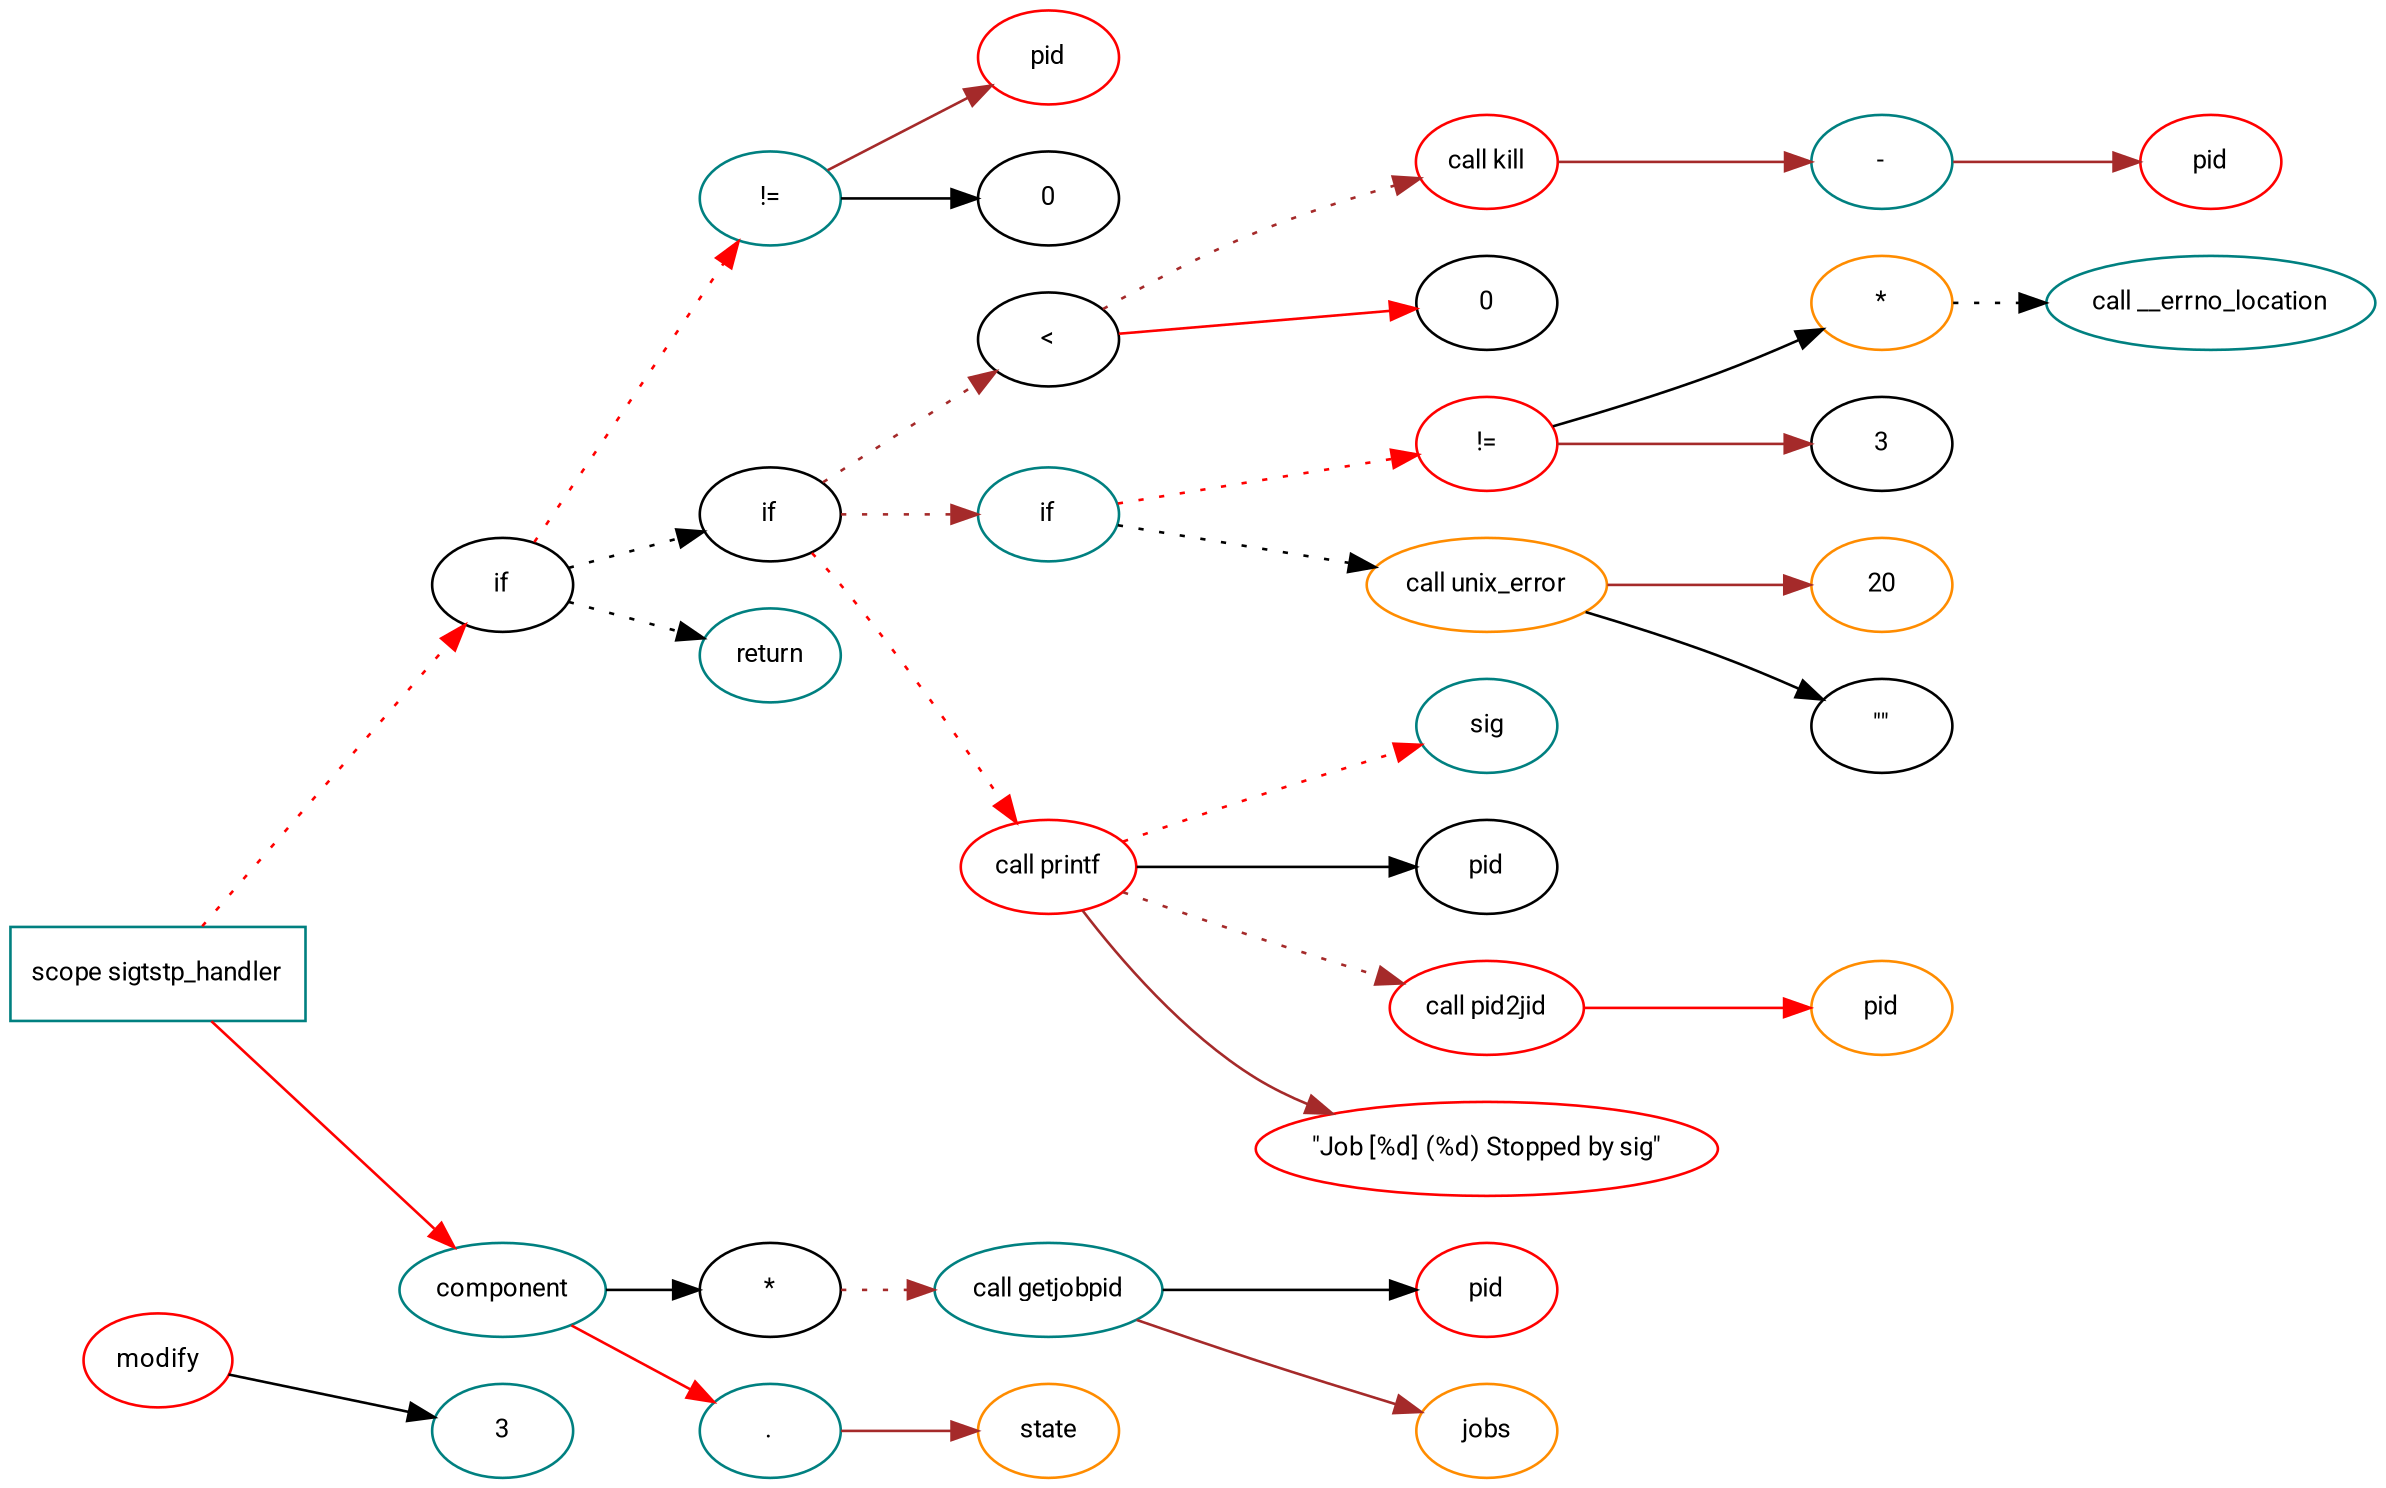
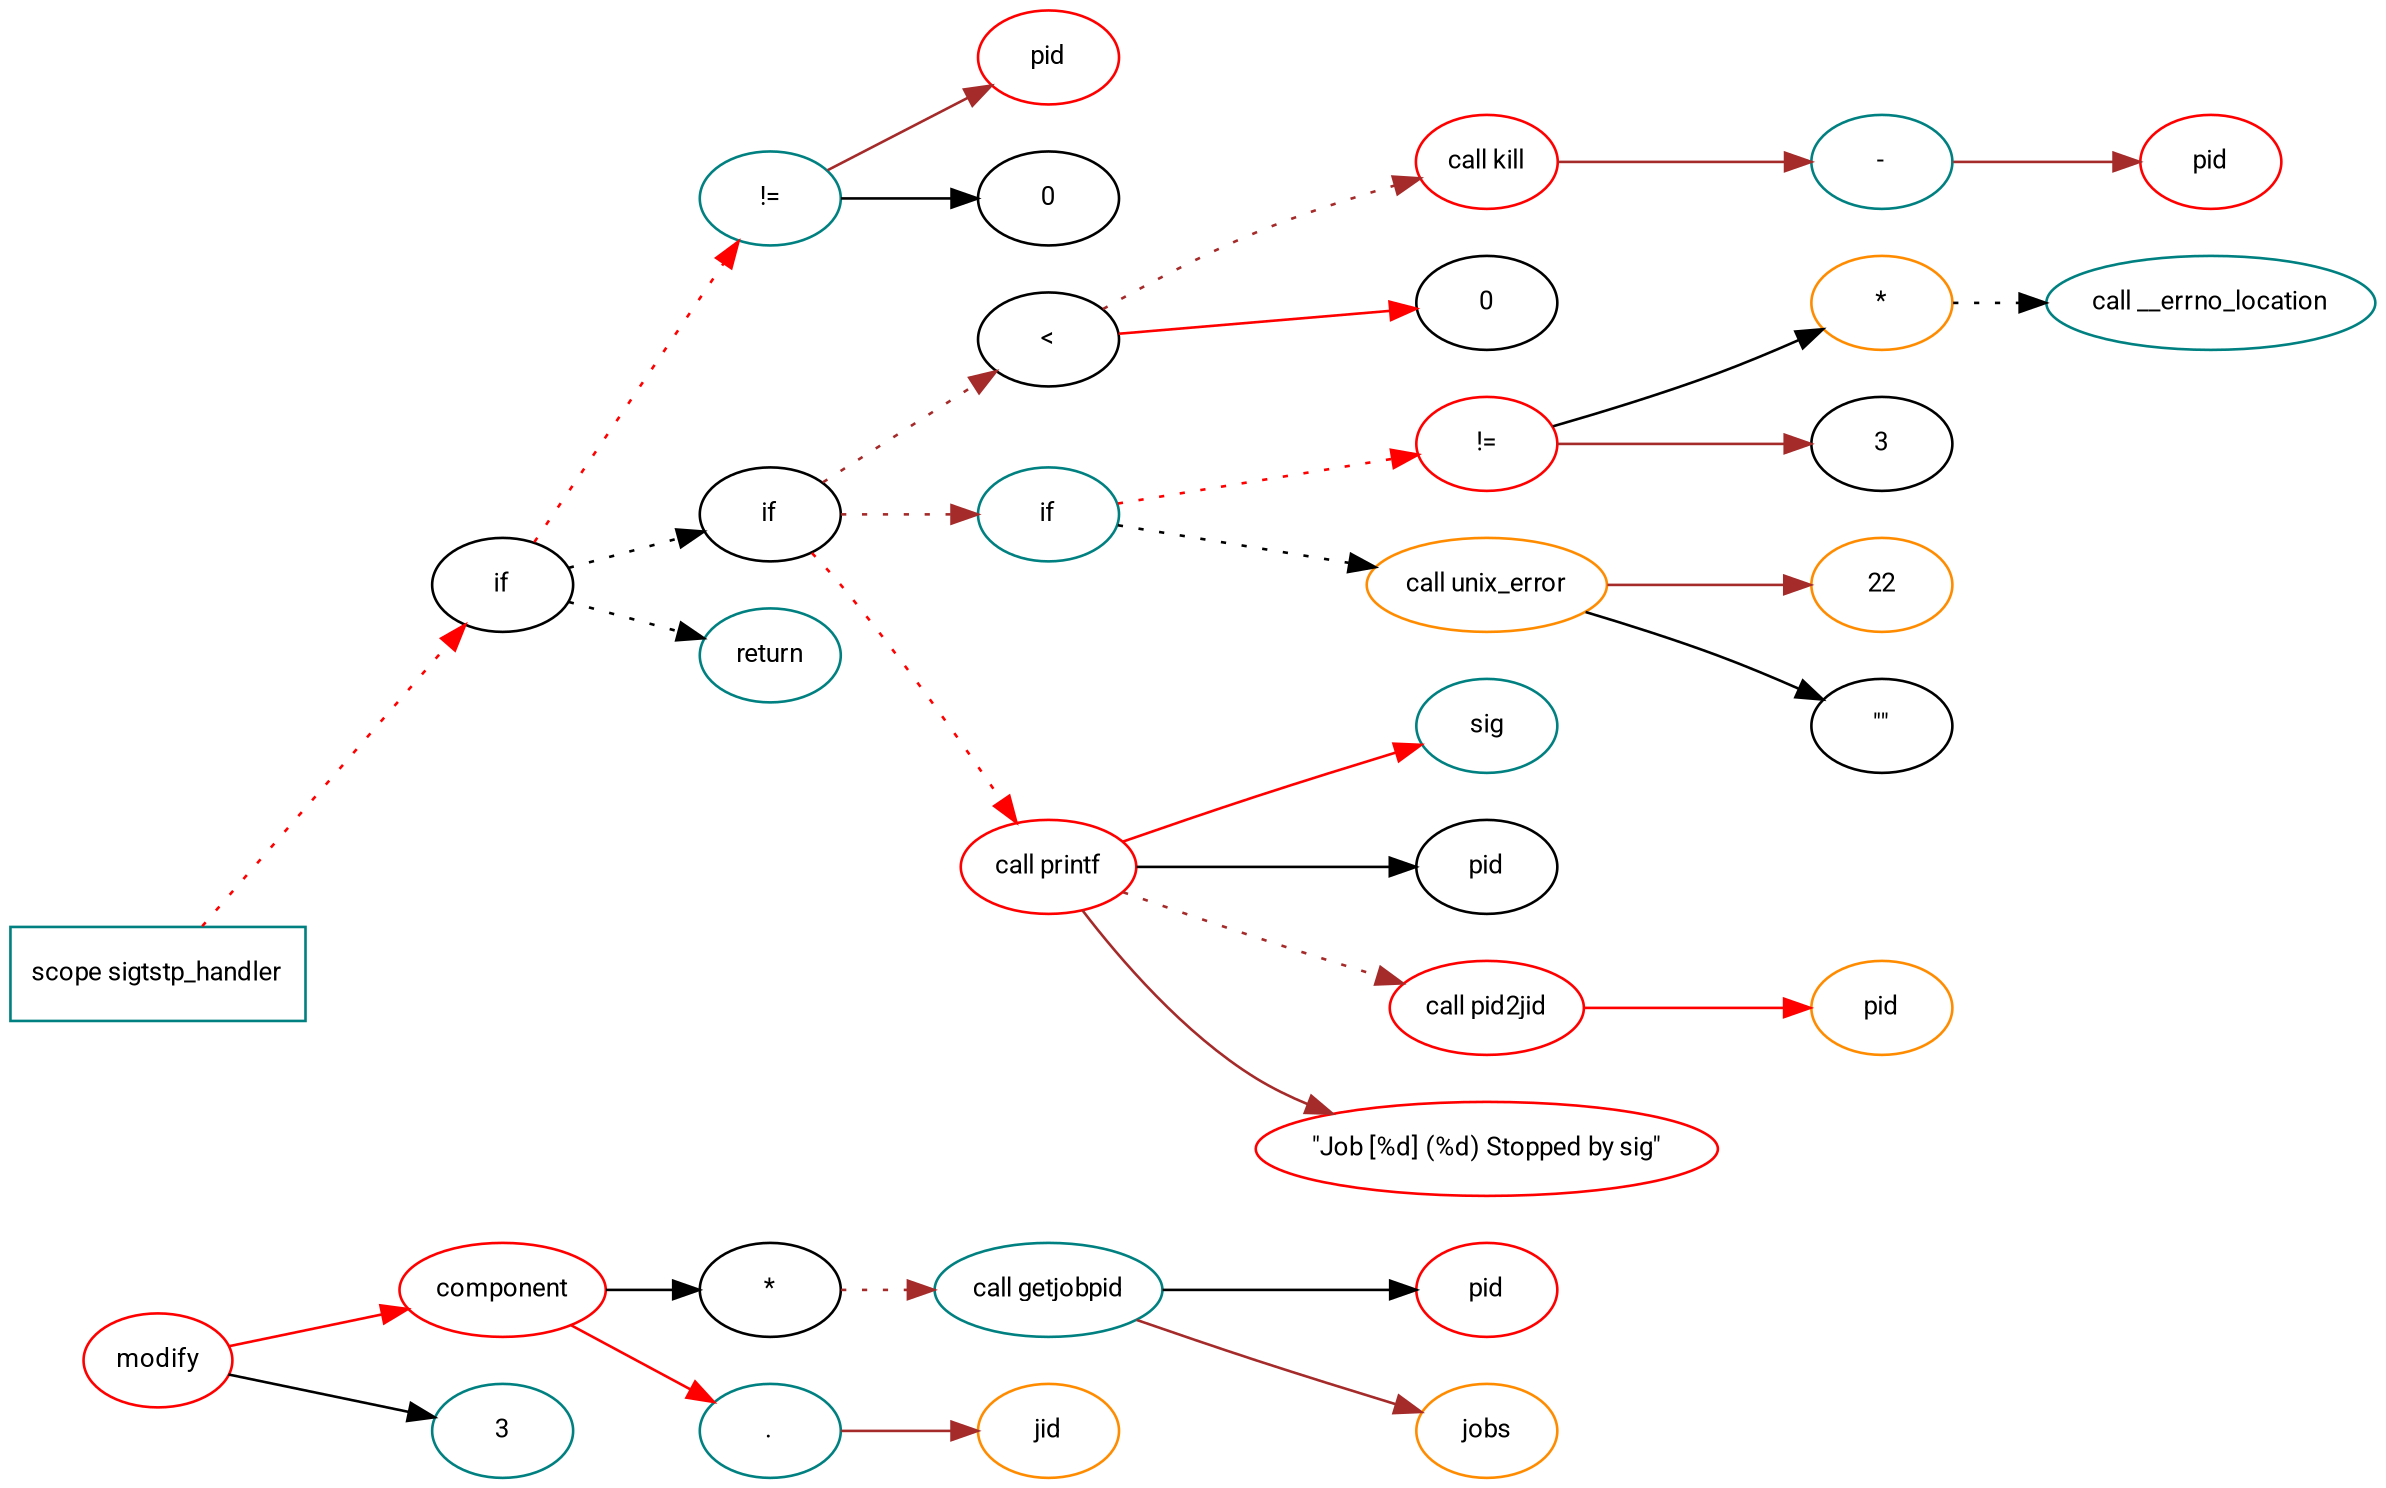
(1882, 585) -> (1882, 585)
(1259, 795) -> (1259, 795)
(323, 1125) -> (305, 1330)
(503, 1290) -> (503, 1290)
(1049, 1431) -> (1049, 1431)
